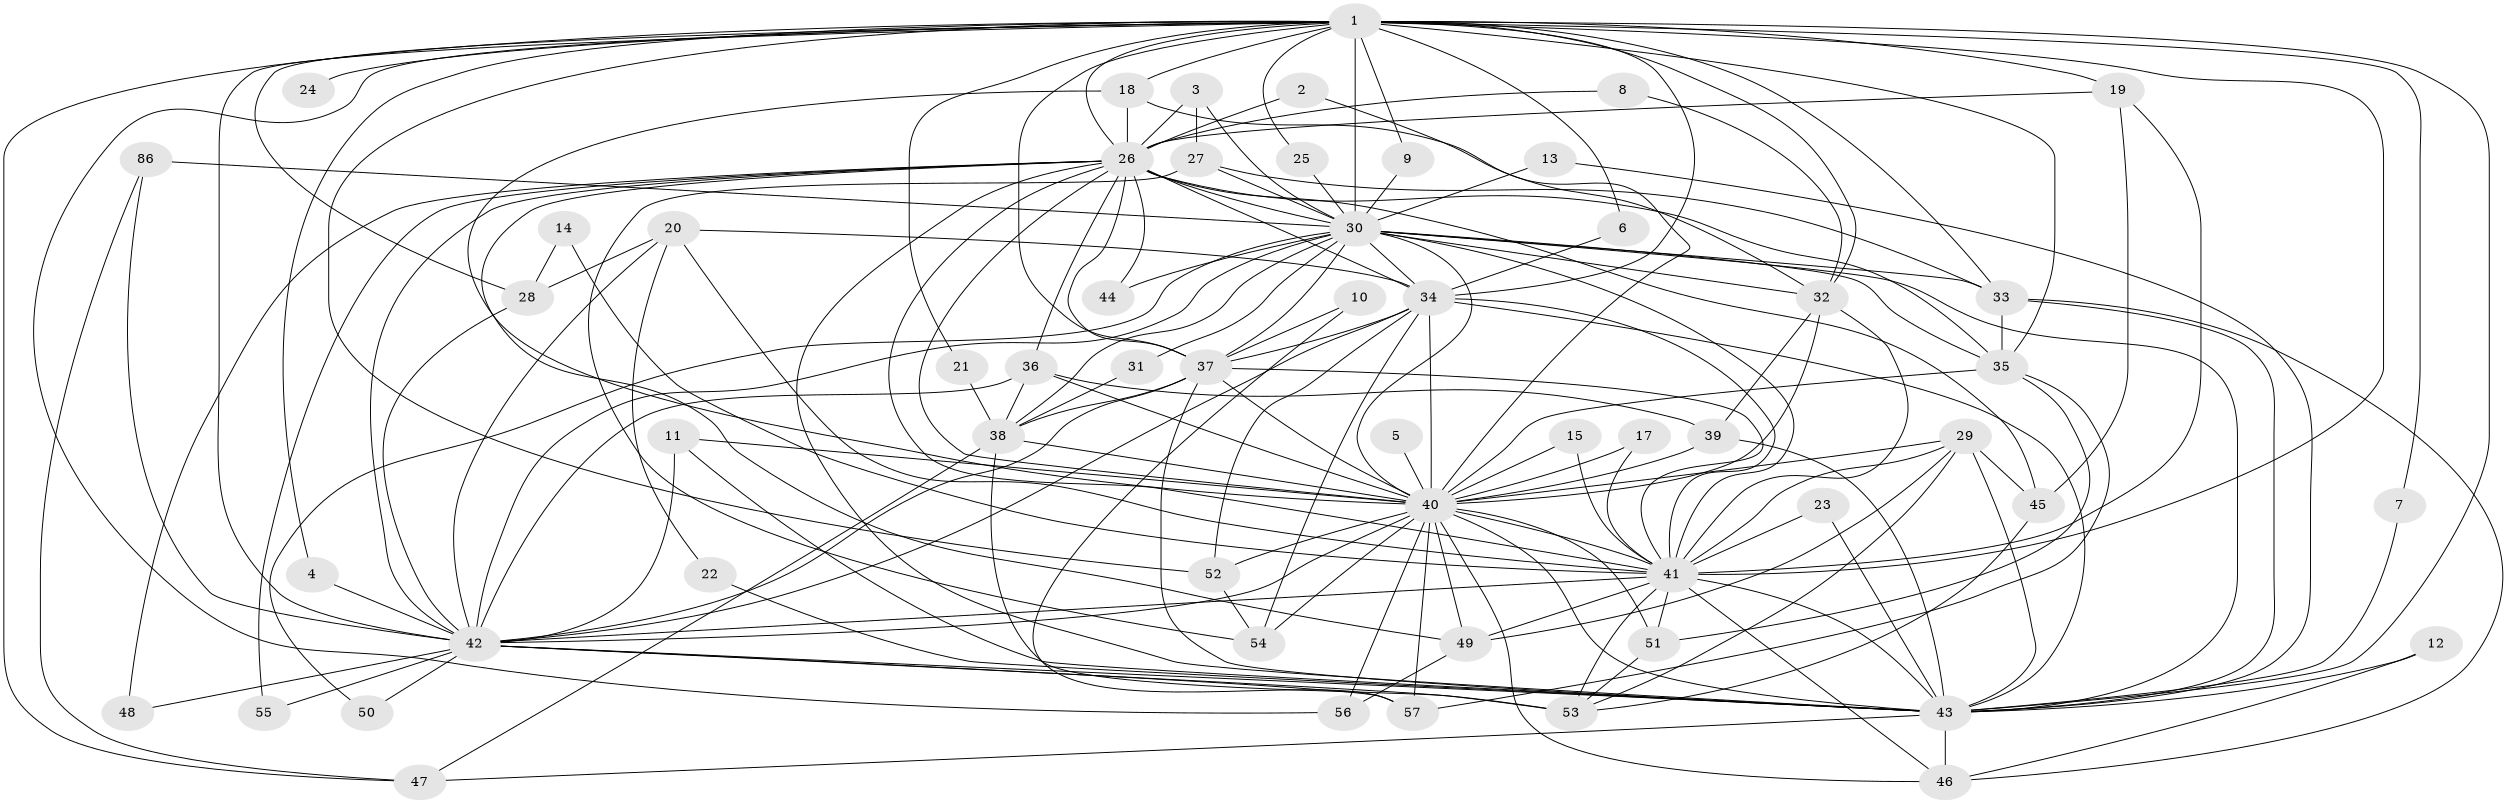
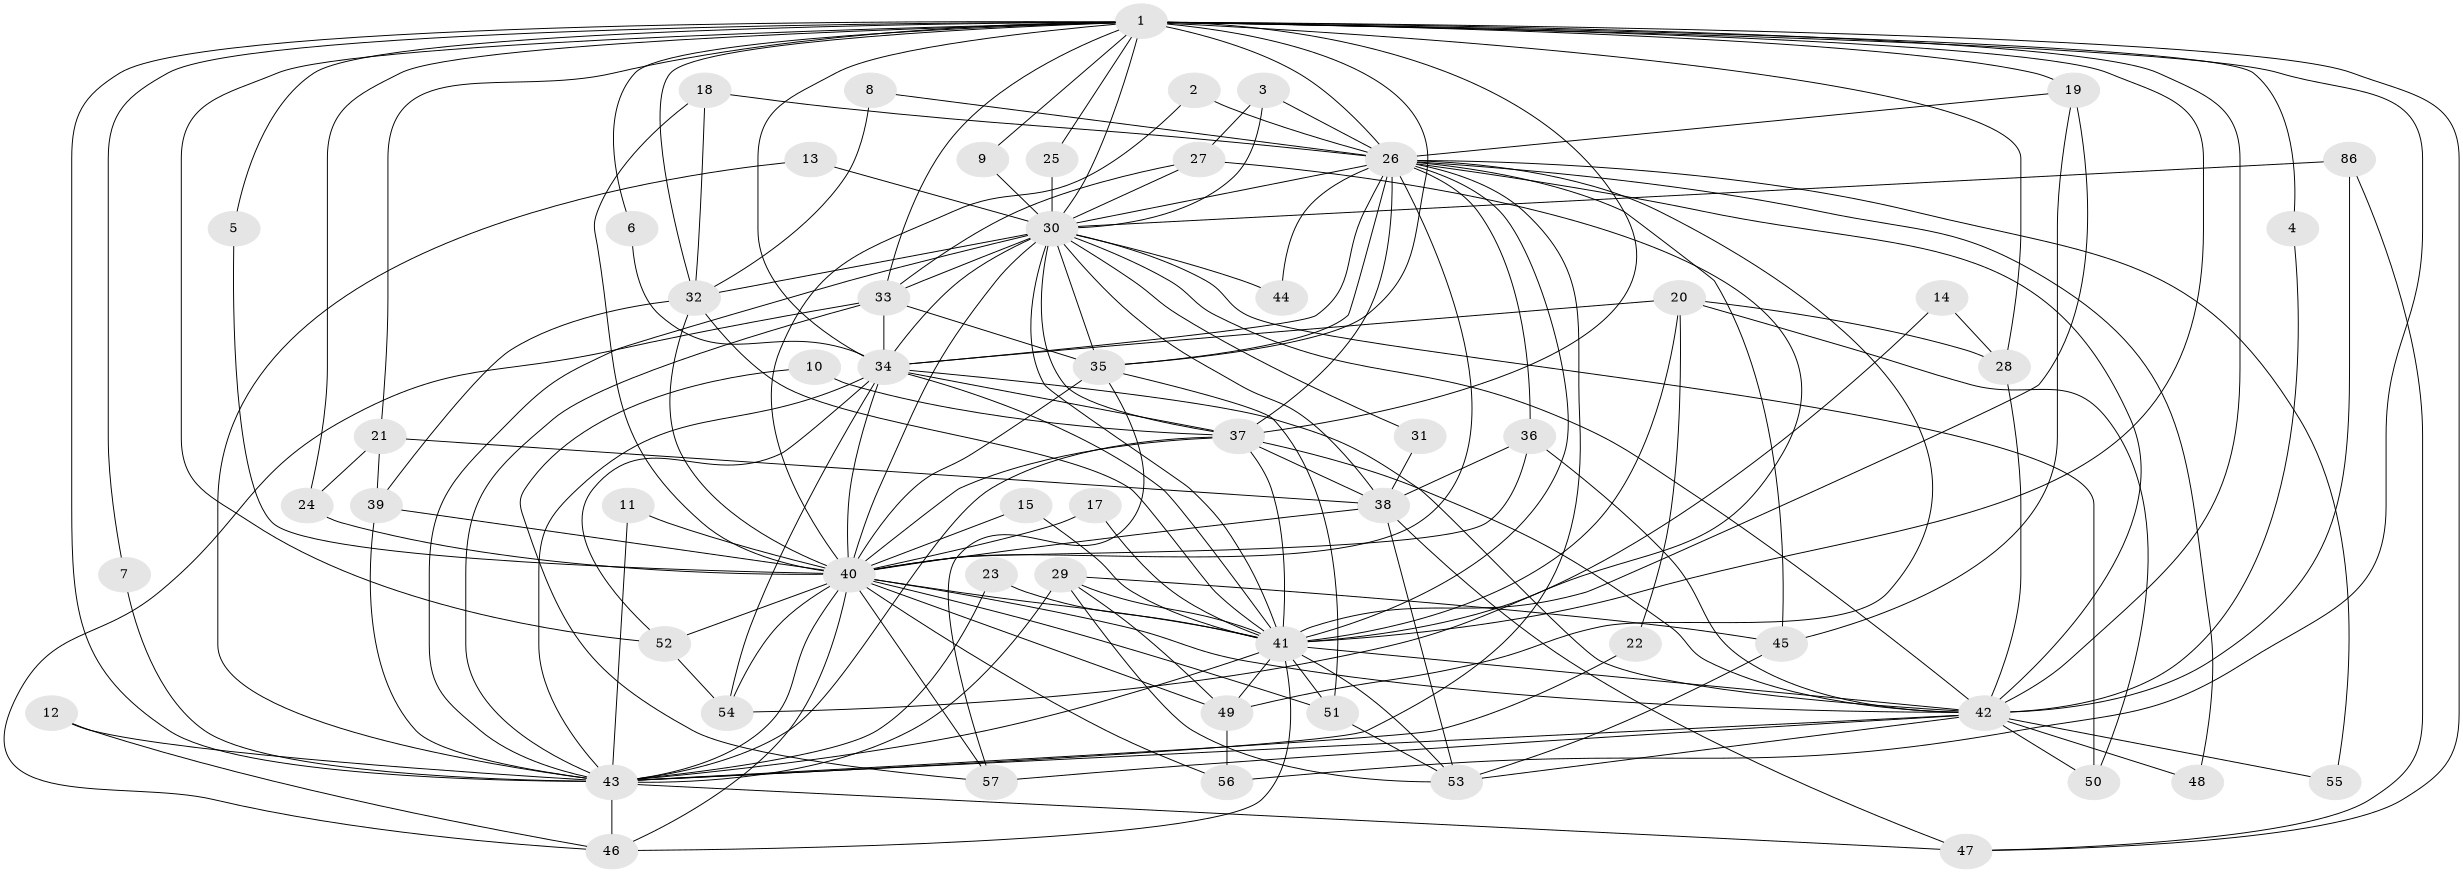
(1238, 49) -> (632, 34)
none -> (884, 333)
(1359, 393) -> (378, 471)
(501, 410) -> (2083, 398)
(1796, 461) -> (498, 554)
none -> (344, 471)
(635, 591) -> none
